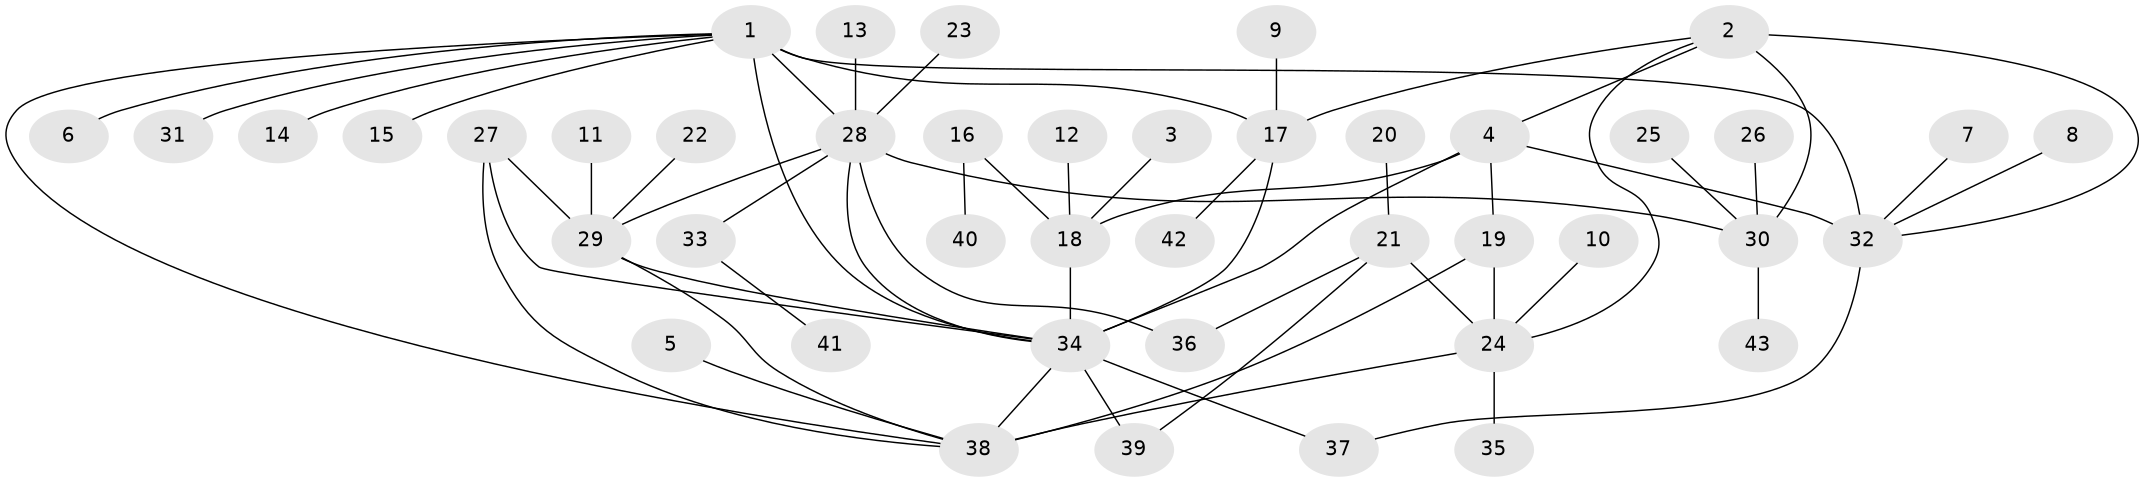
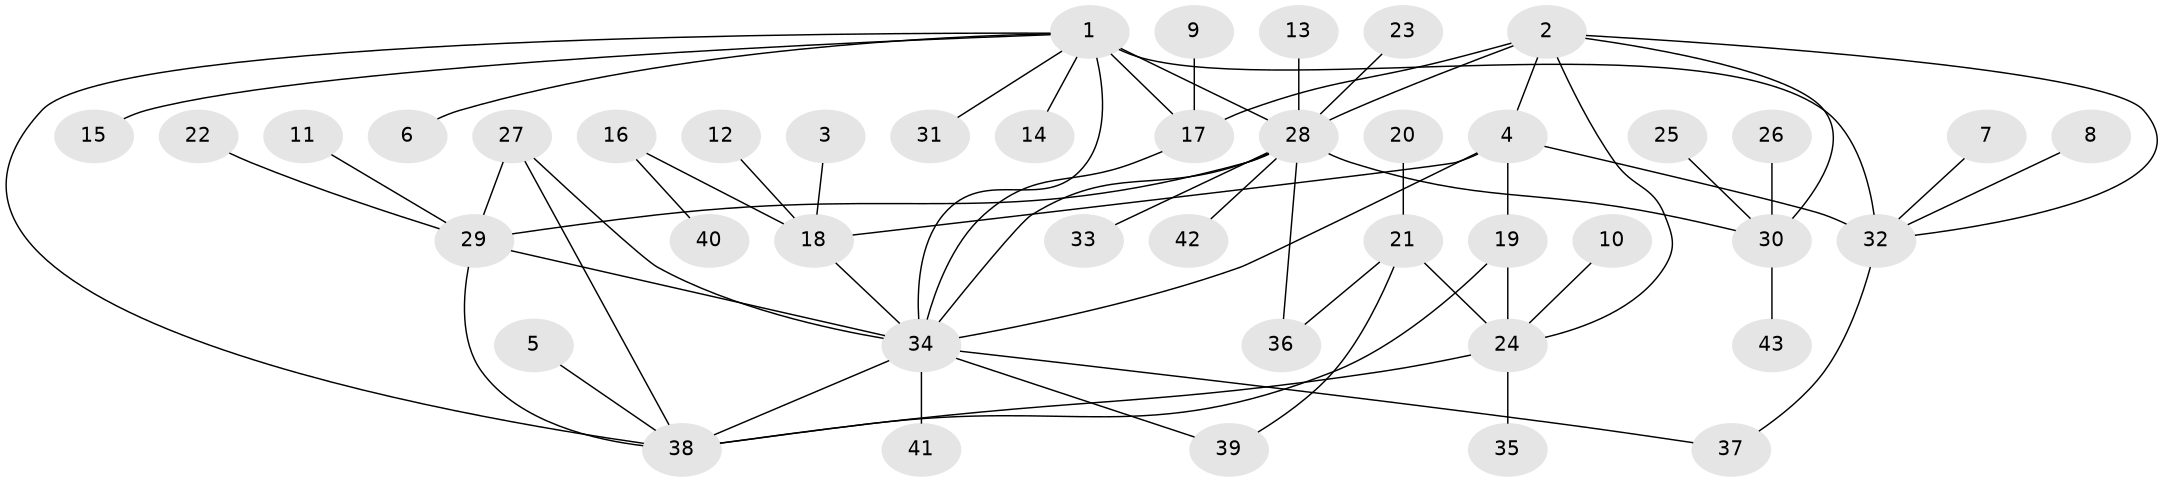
none -> (1421, 81)
(1232, 183) -> (1255, 178)
(749, 282) -> (921, 398)
